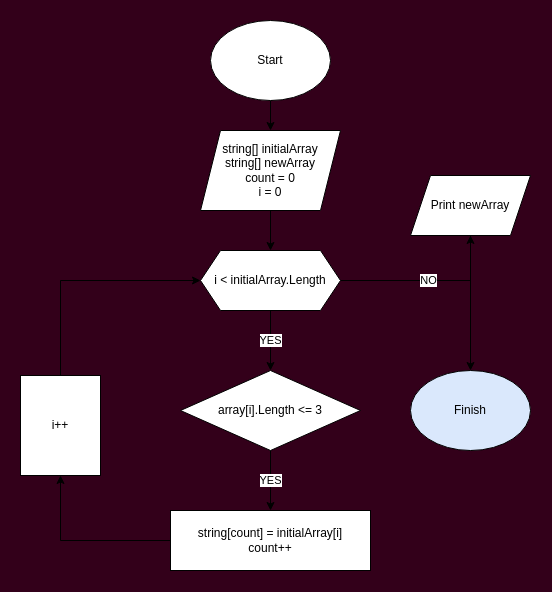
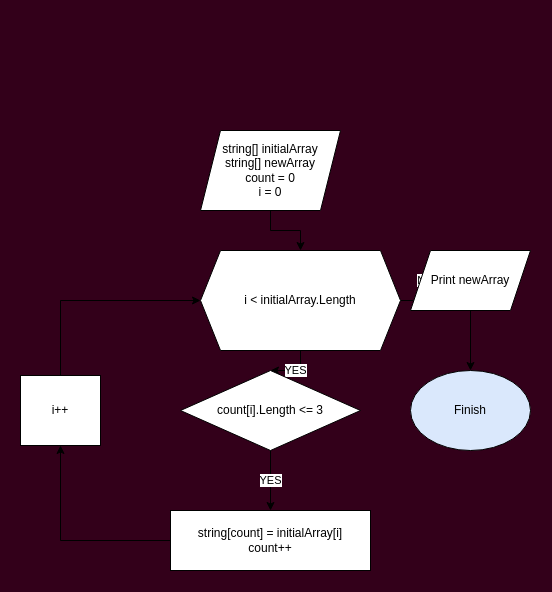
(271, 61) -> none
(271, 101) -> none
(471, 206) -> (471, 281)
(271, 281) -> (301, 301)
(271, 411) -> (271, 411)
(61, 426) -> (61, 411)
